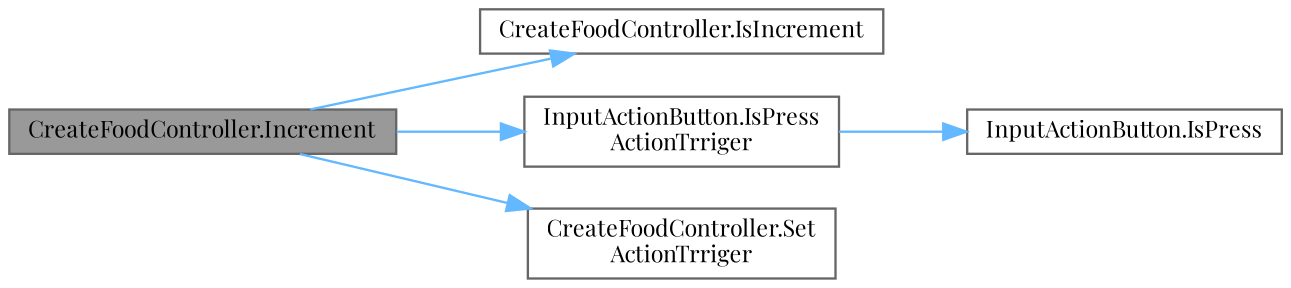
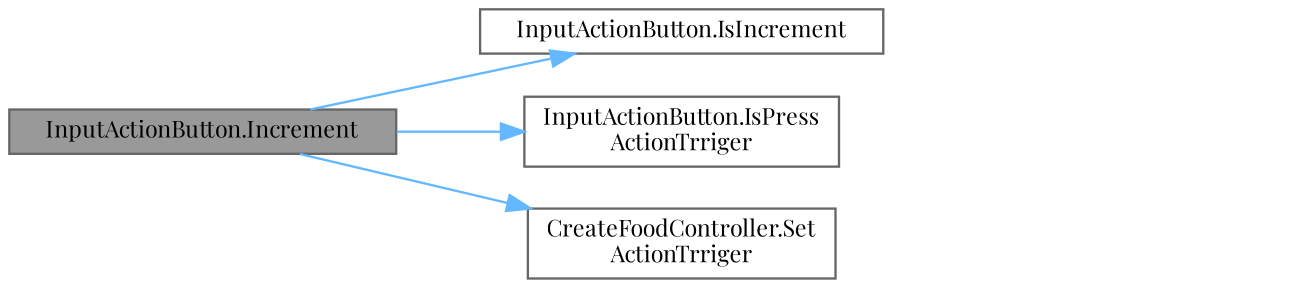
(682, 31) -> (682, 31)
(203, 132) -> (203, 132)
(1124, 132) -> none
